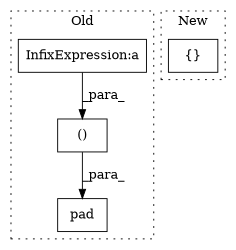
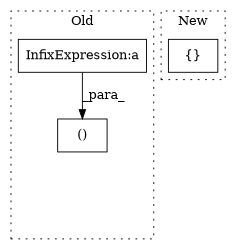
(82, 215) -> none
